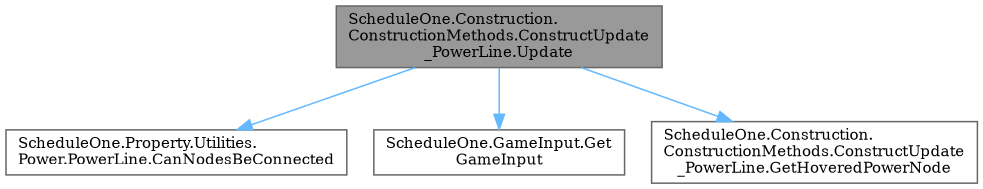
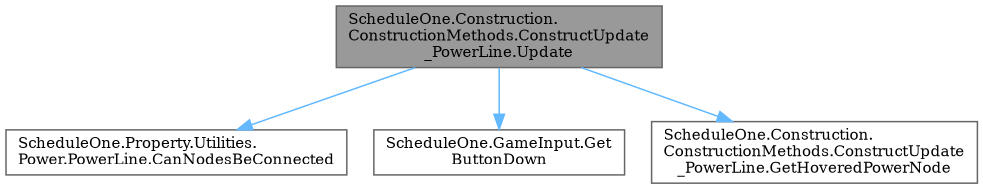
(499, 152) -> (499, 152)
